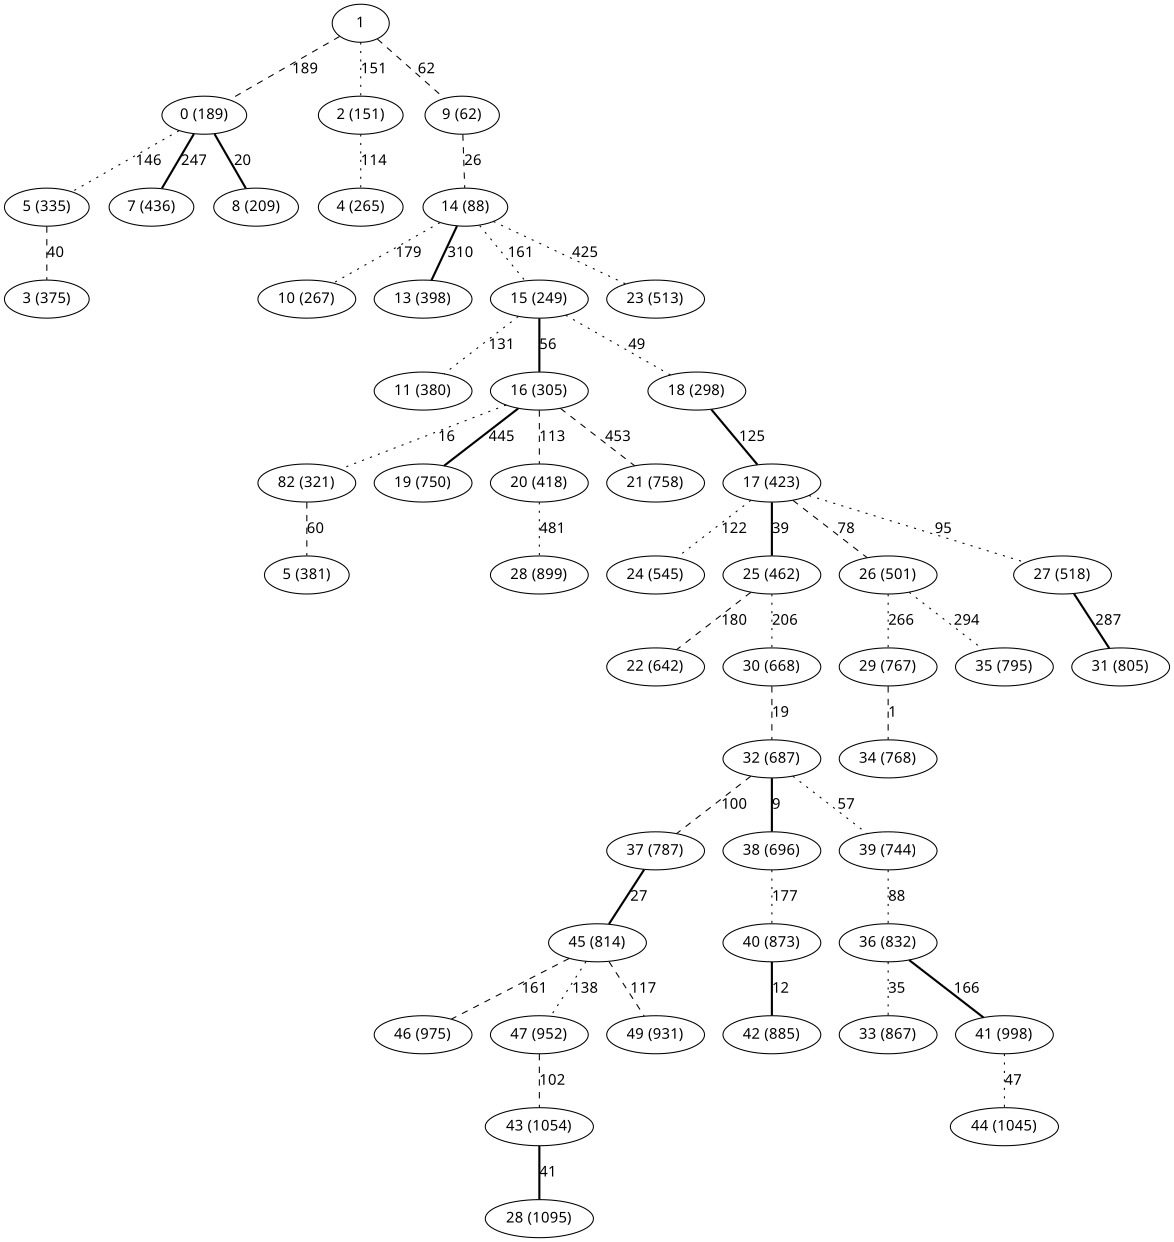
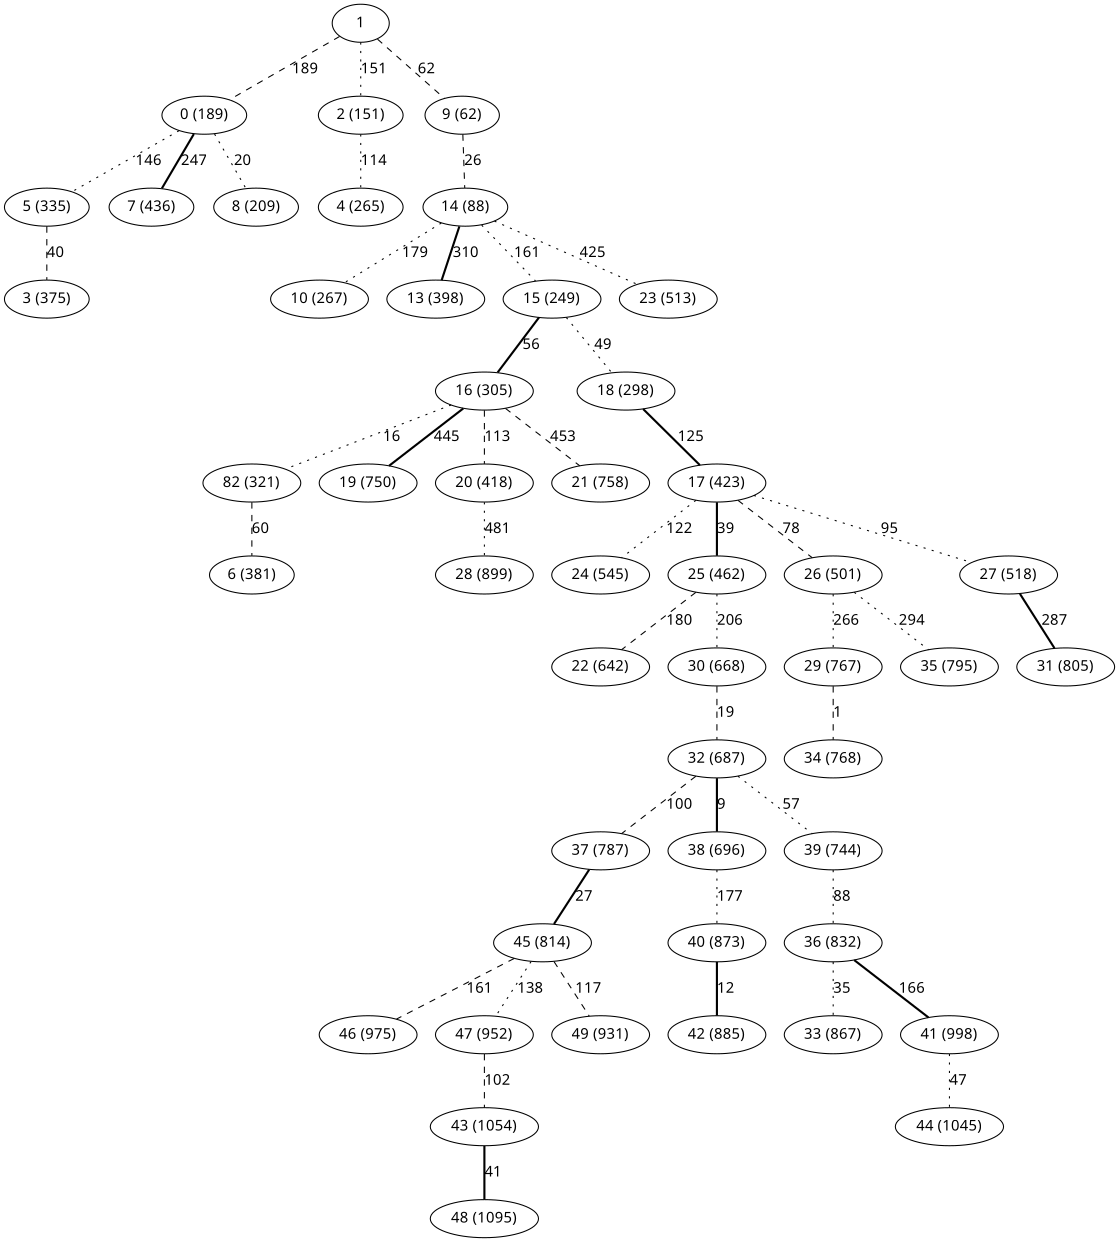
(230, 161) -> (230, 161)
(423, 391) -> none
(307, 575) -> (252, 575)
(539, 1219) -> (484, 1219)
